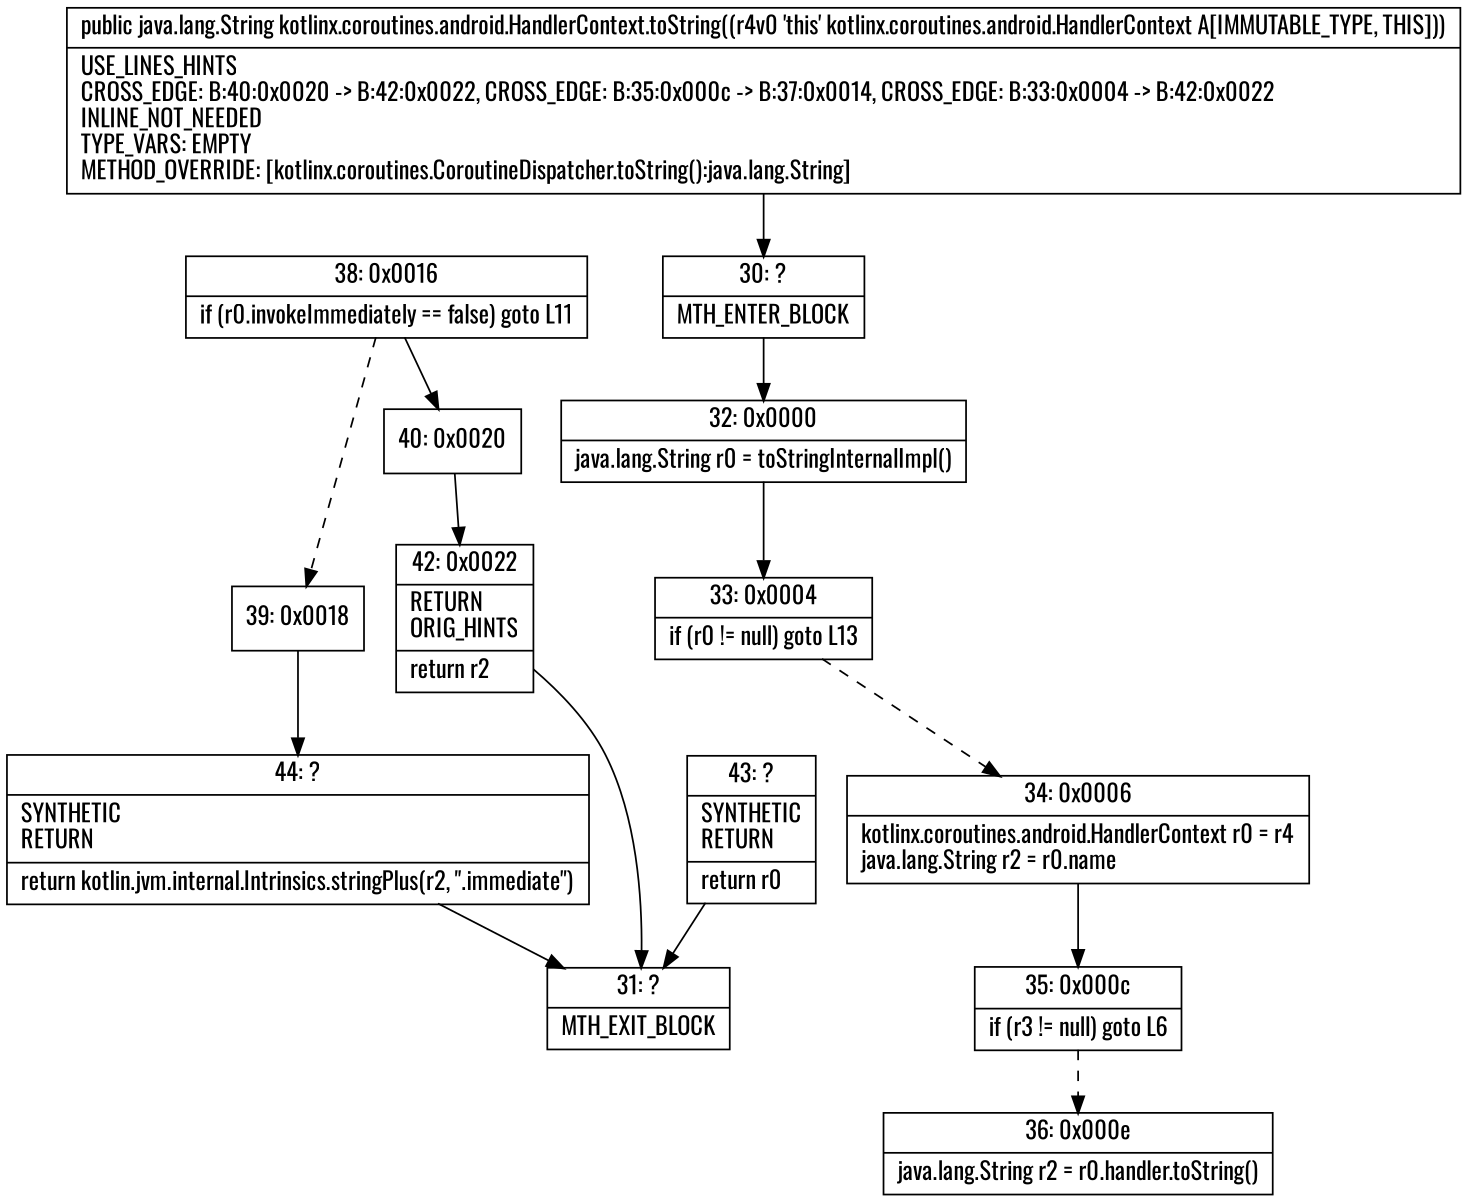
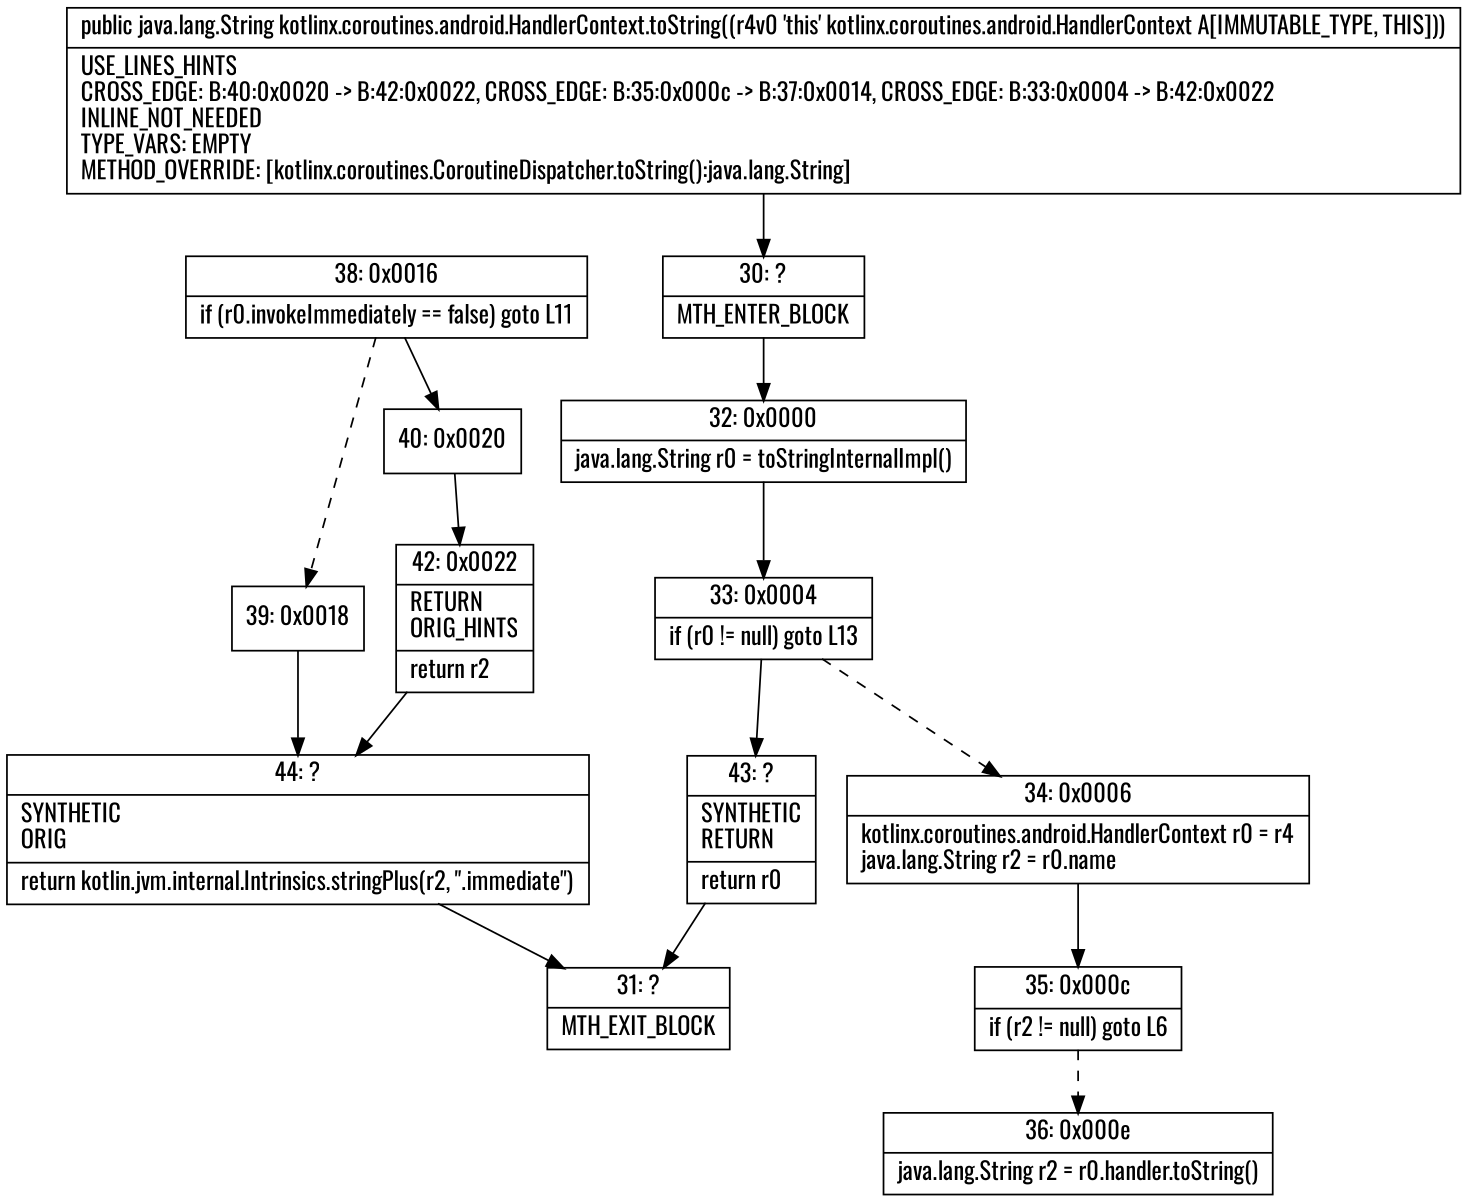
none -> (759, 698)
(622, 796) -> (387, 717)
(58, 841) -> (44, 841)
(1078, 1029) -> (1078, 1029)
